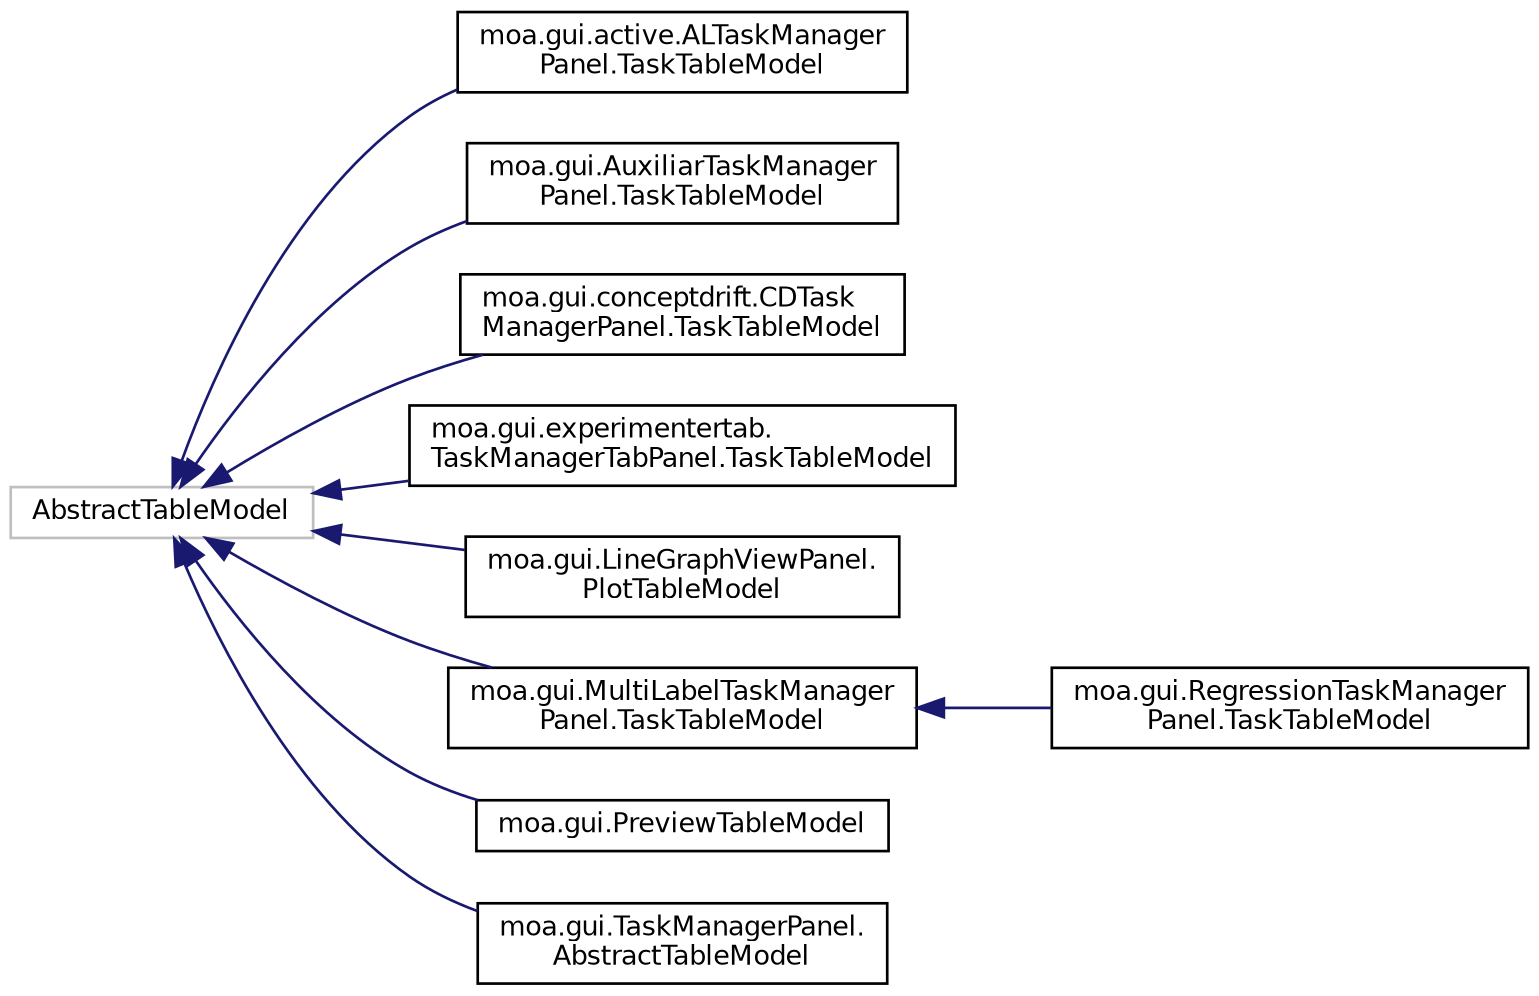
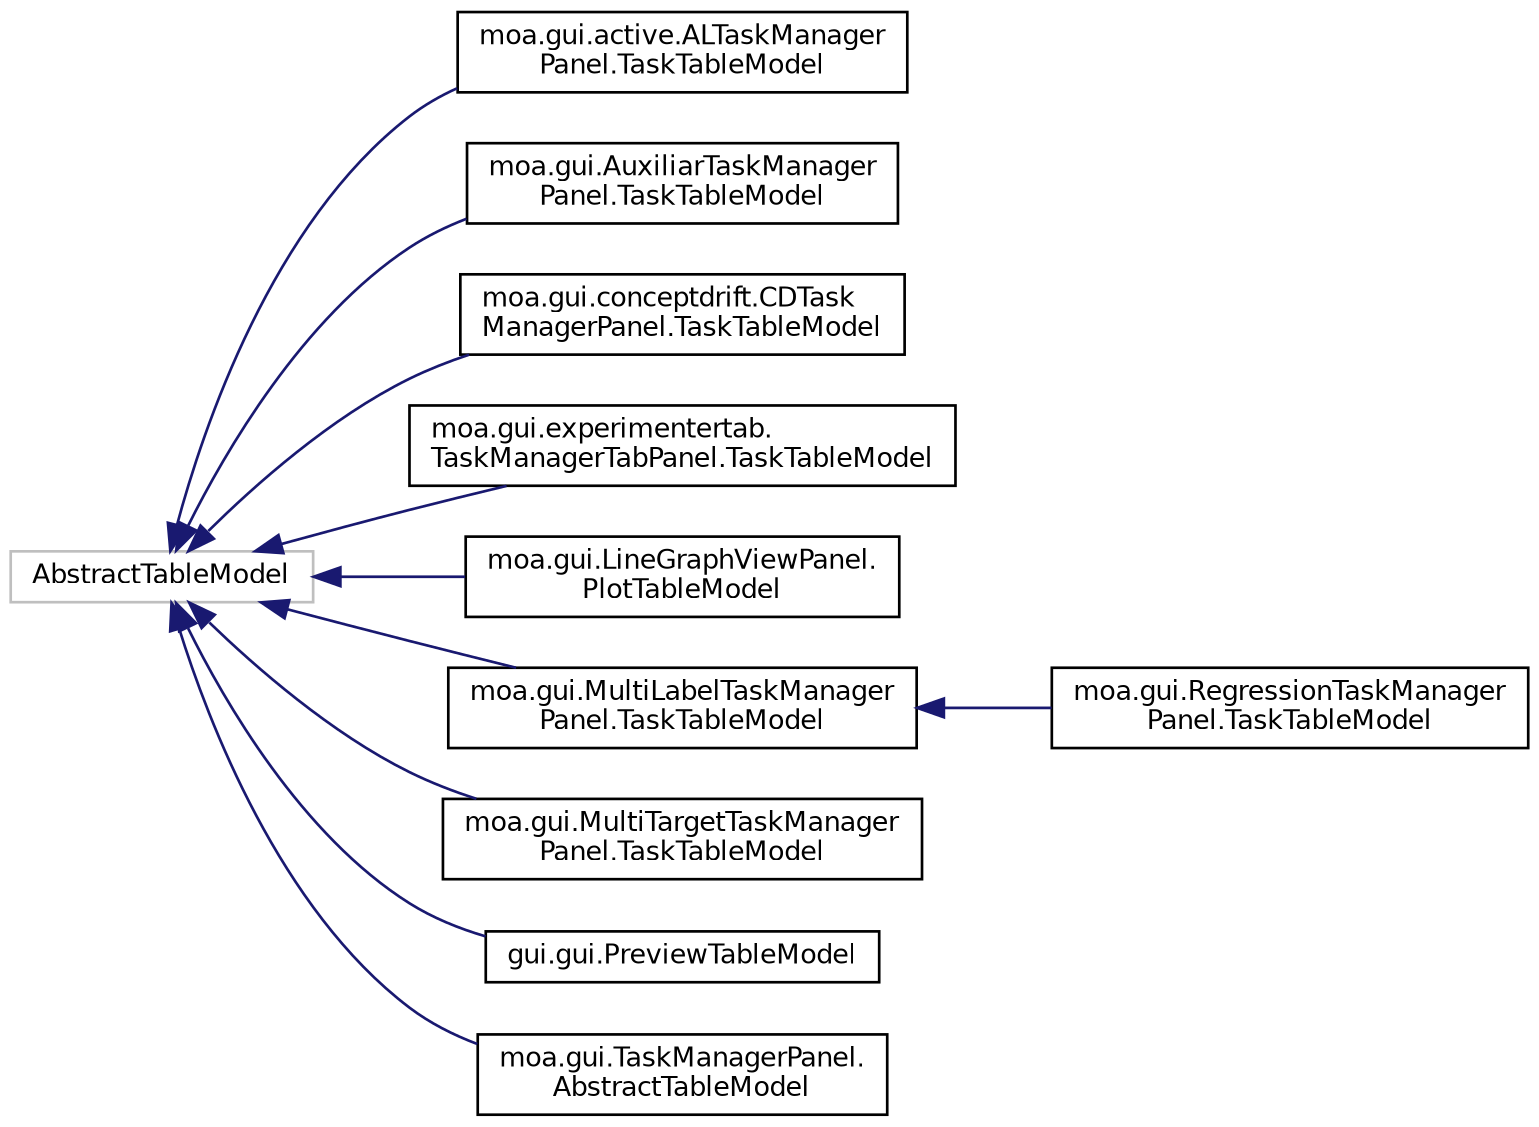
(682, 826) -> (682, 957)
none -> (682, 839)
